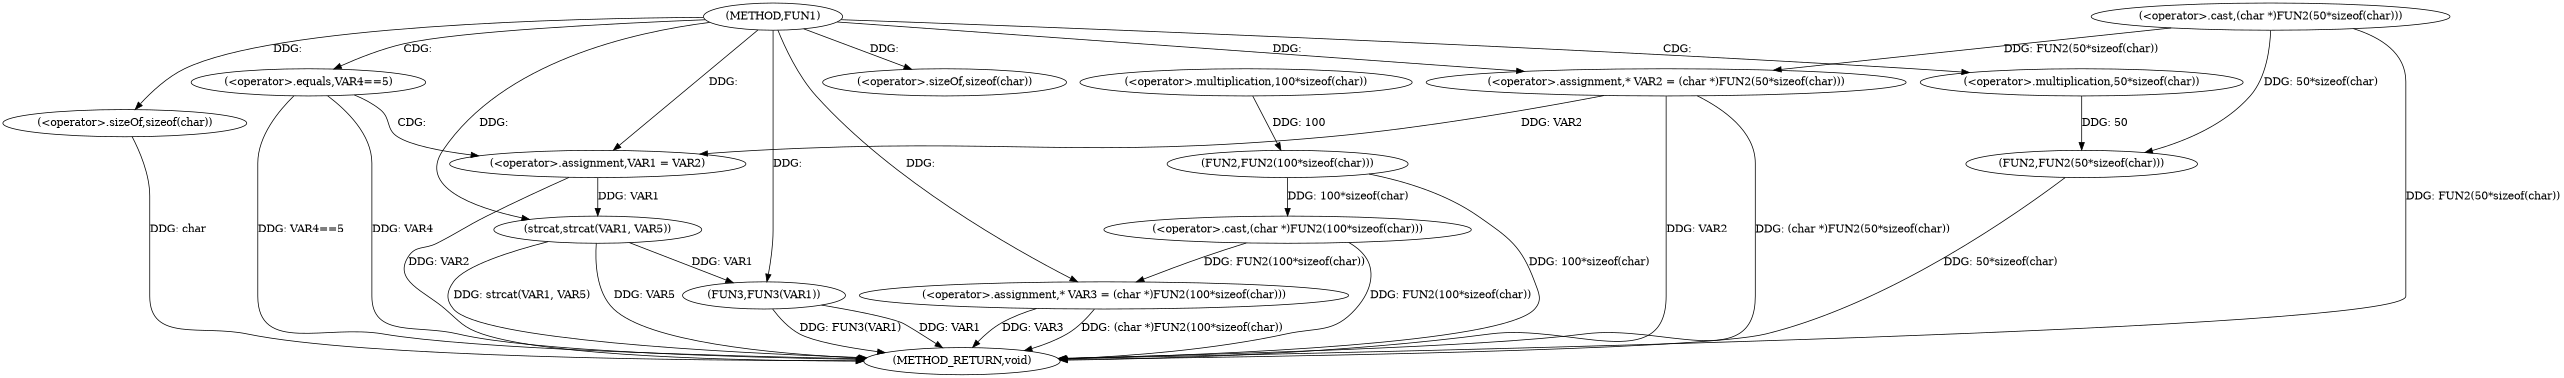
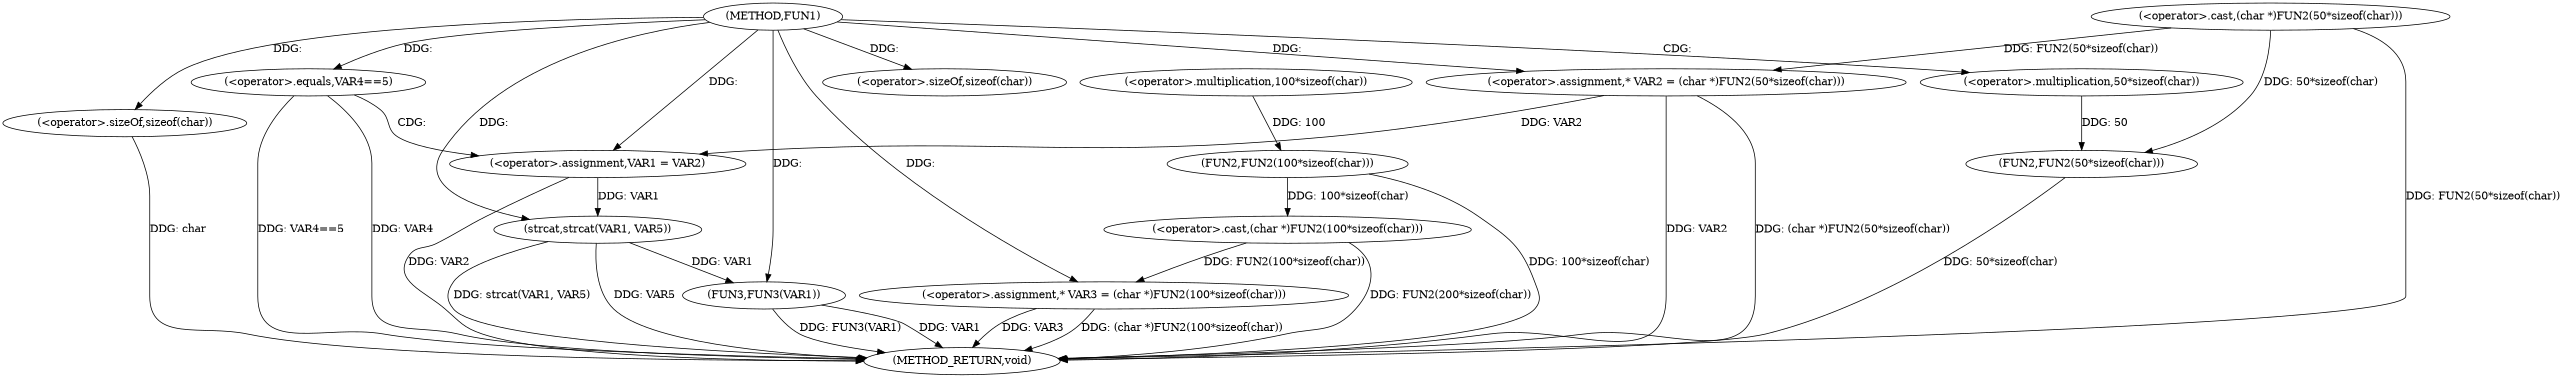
(420, 49) -> (420, 49)
(1451, 295) -> (1451, 295)
